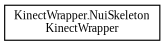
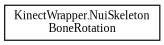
(82, 23) -> (82, 23)
